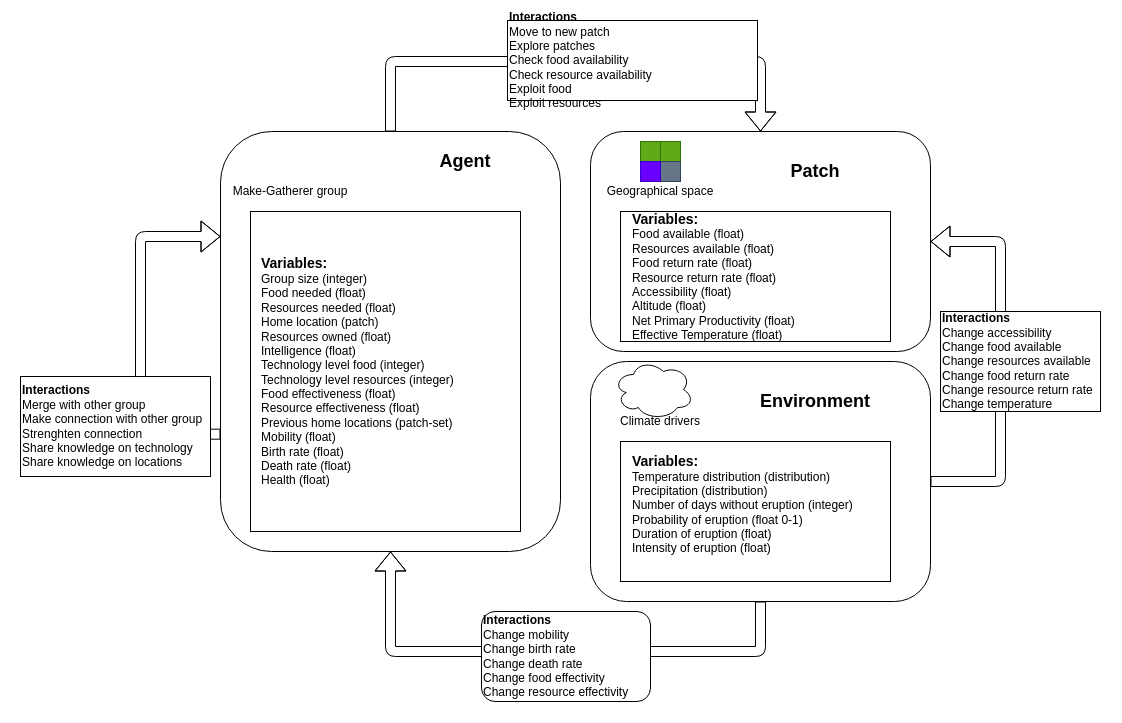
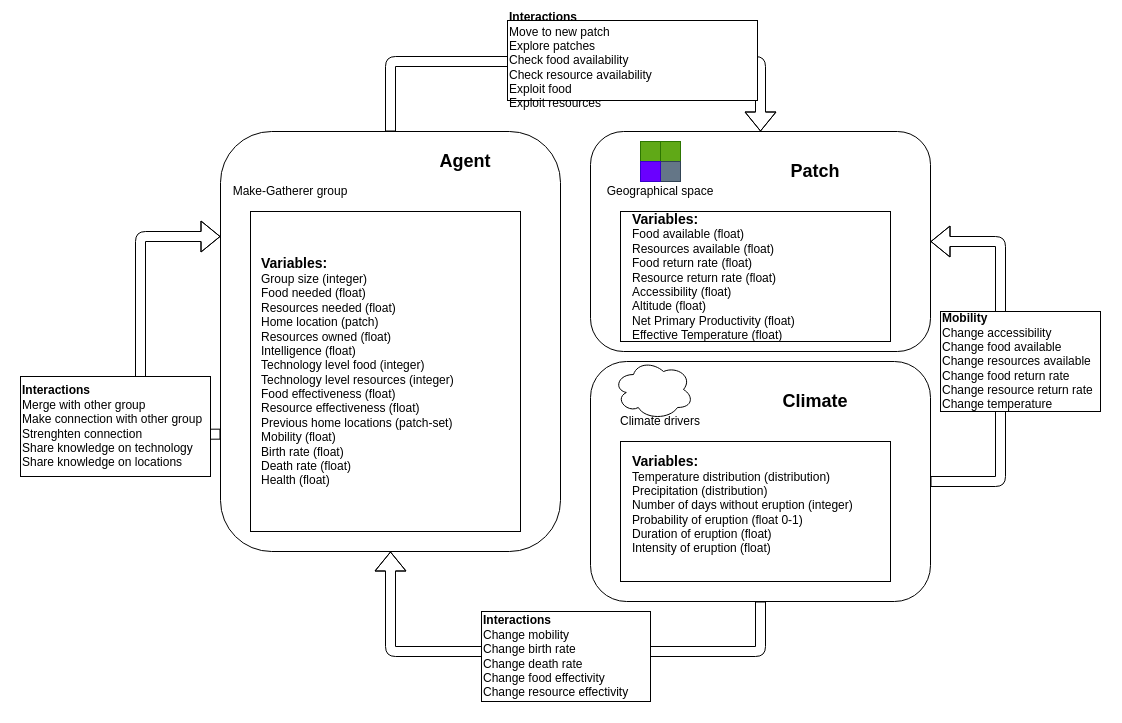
(1022, 362) -> (1022, 362)
(816, 402) -> (816, 402)
(566, 657) -> (566, 657)
